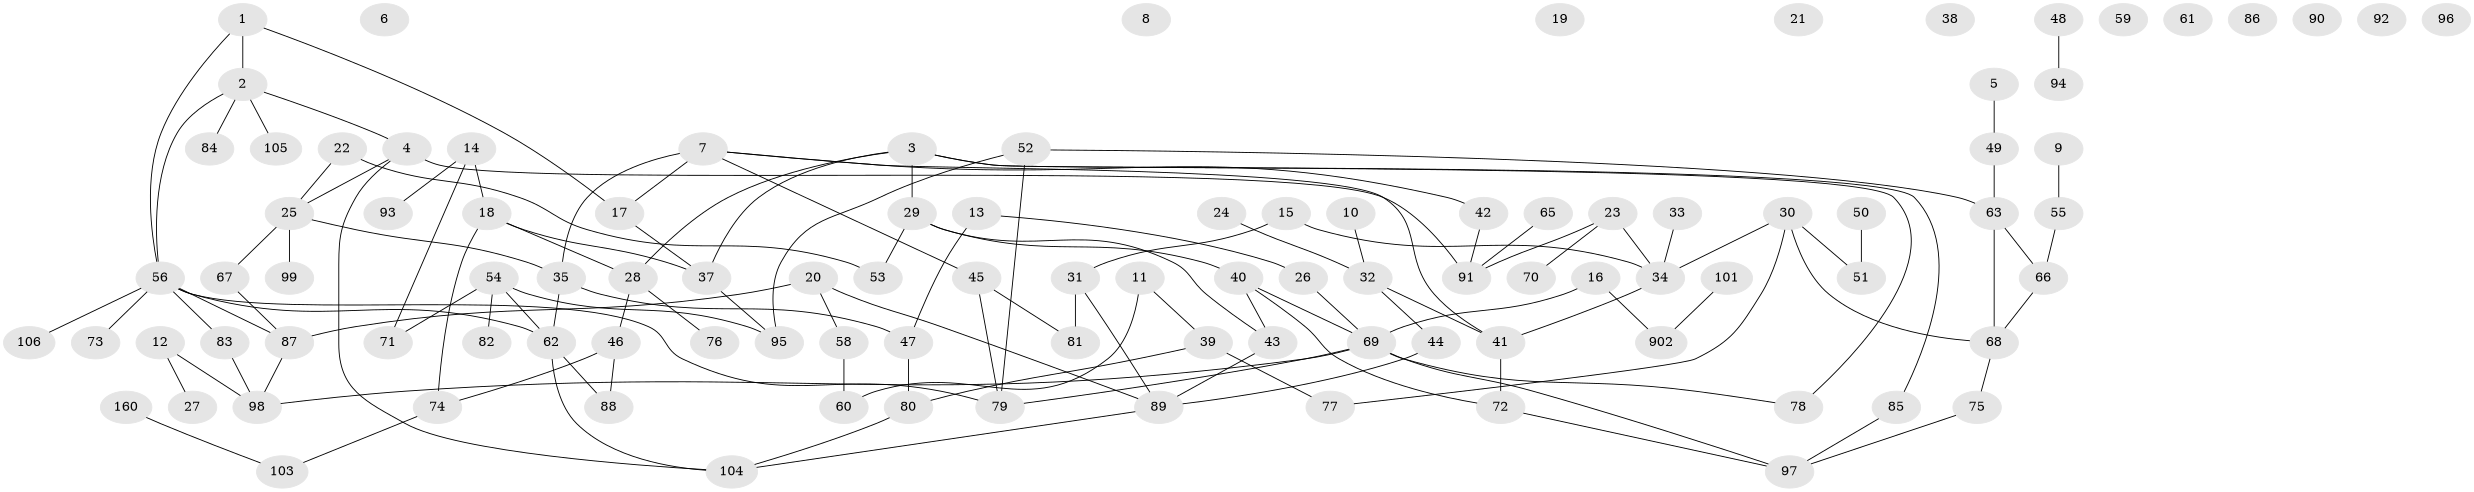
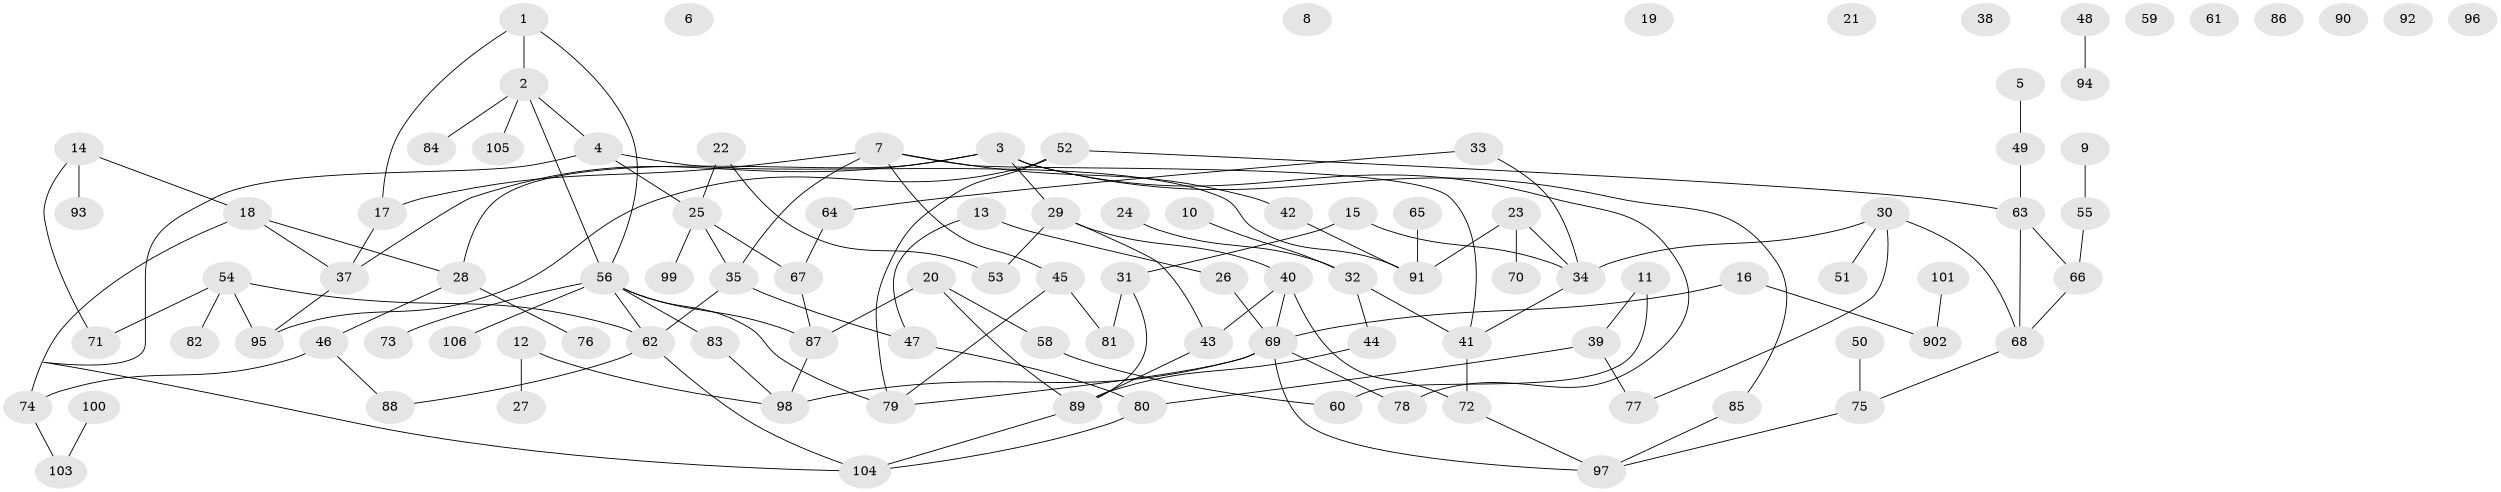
none -> (830, 214)
(1861, 246) -> (1860, 375)
(126, 407) -> (94, 407)
